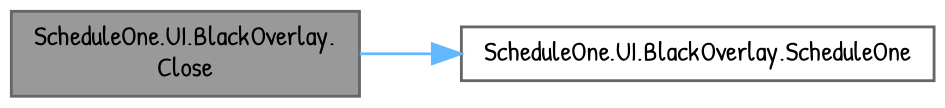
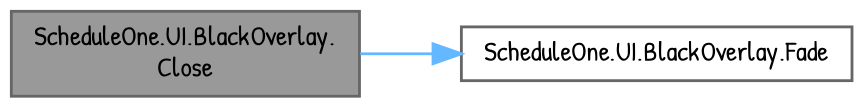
(698, 54) -> (657, 54)
